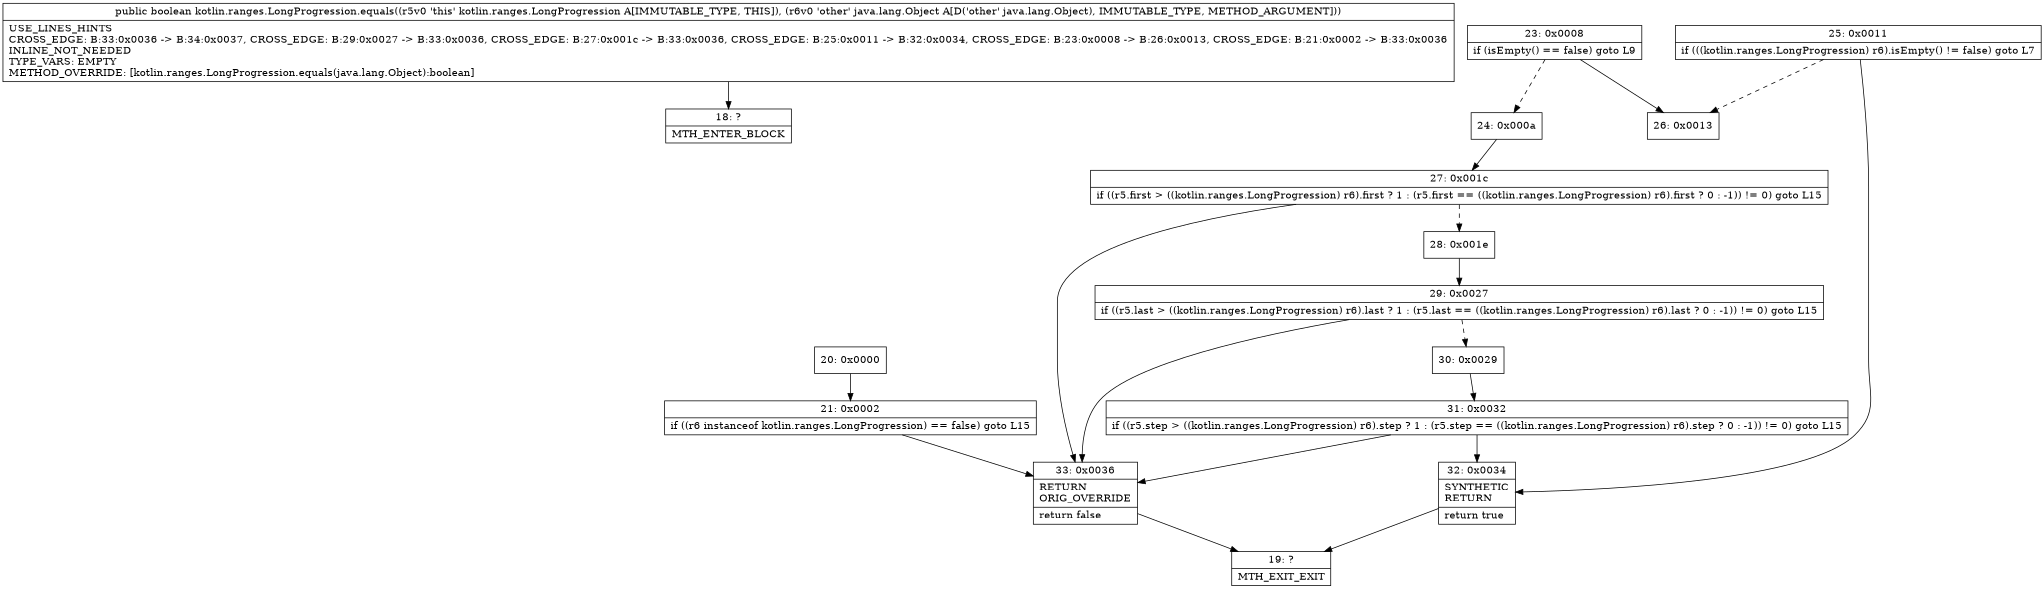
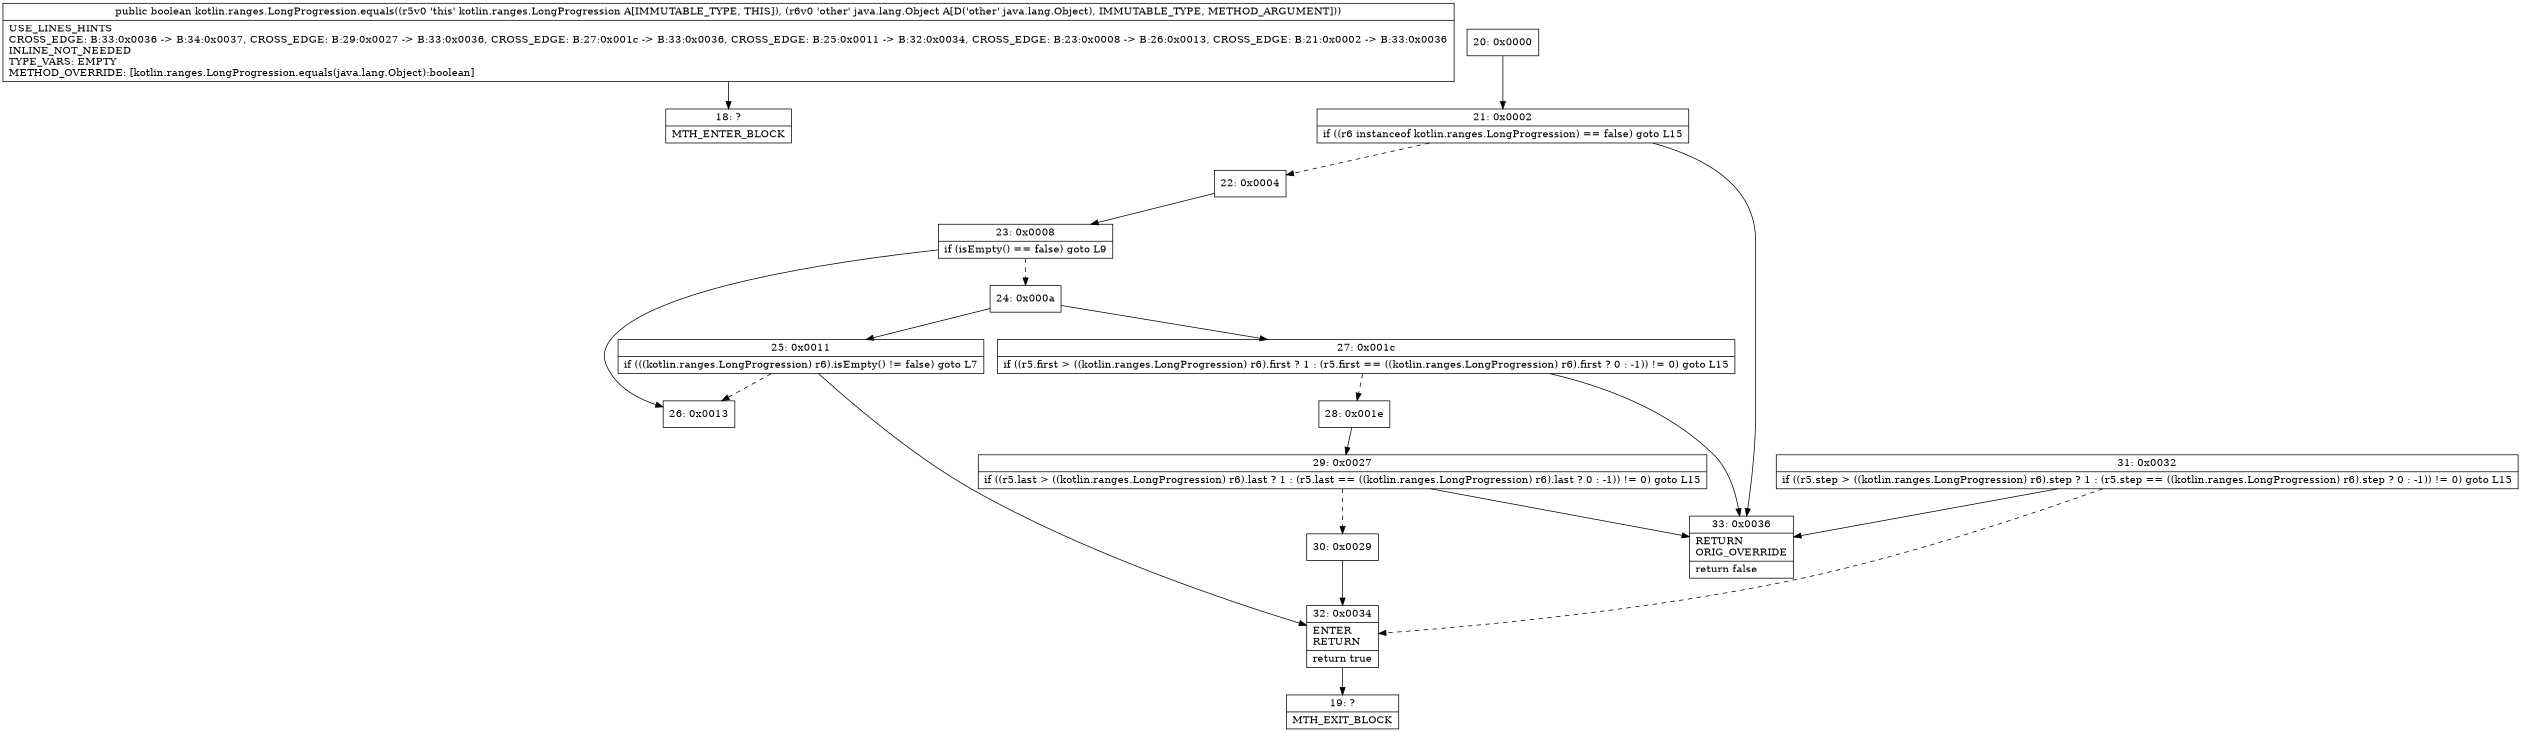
none -> (1250, 184)
none -> (932, 323)
(1472, 384) -> (1343, 579)
(1477, 445) -> (1750, 588)
(1477, 487) -> (1332, 631)
(1184, 531) -> none
(1281, 577) -> (1343, 720)
